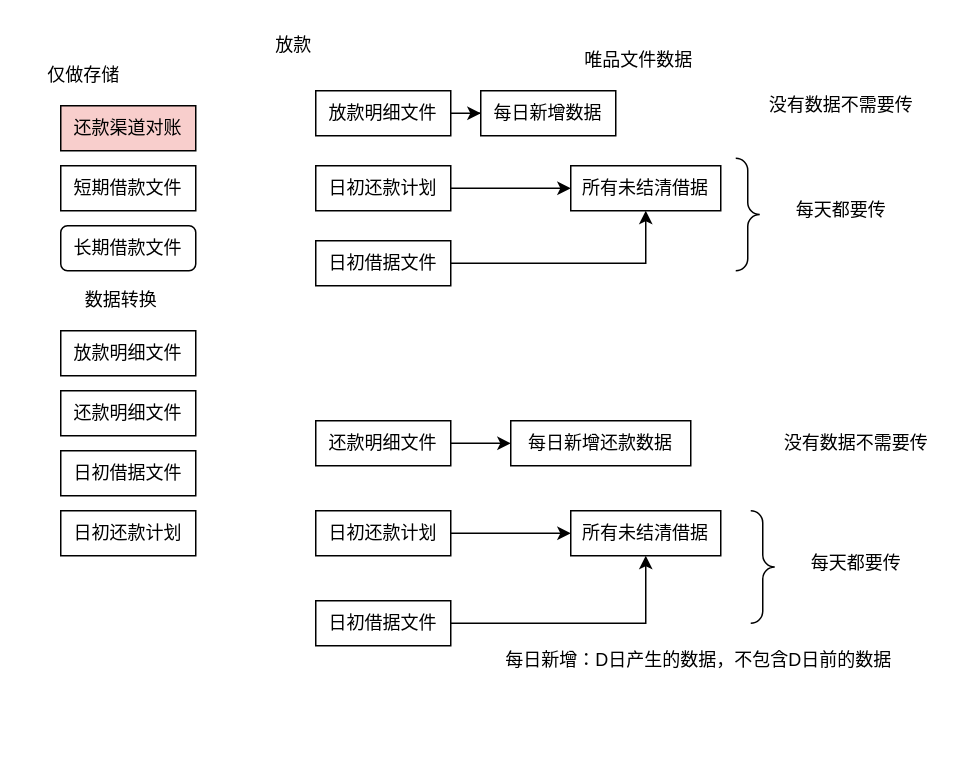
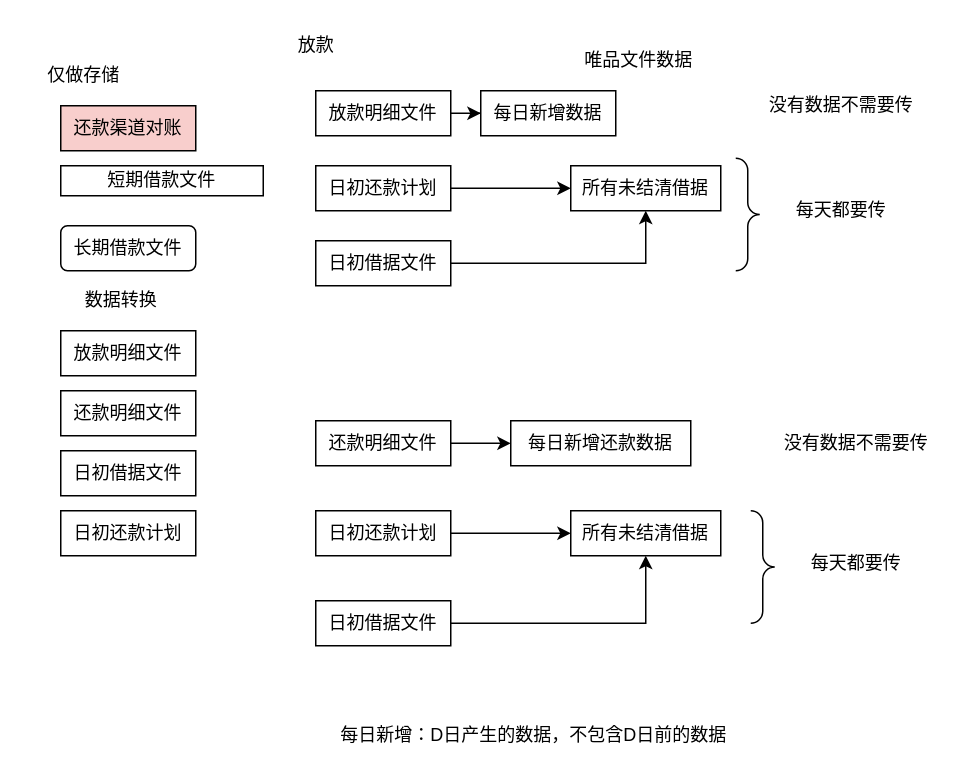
(293, 46) -> (316, 46)
(128, 188) -> (162, 181)
(698, 661) -> (533, 736)
